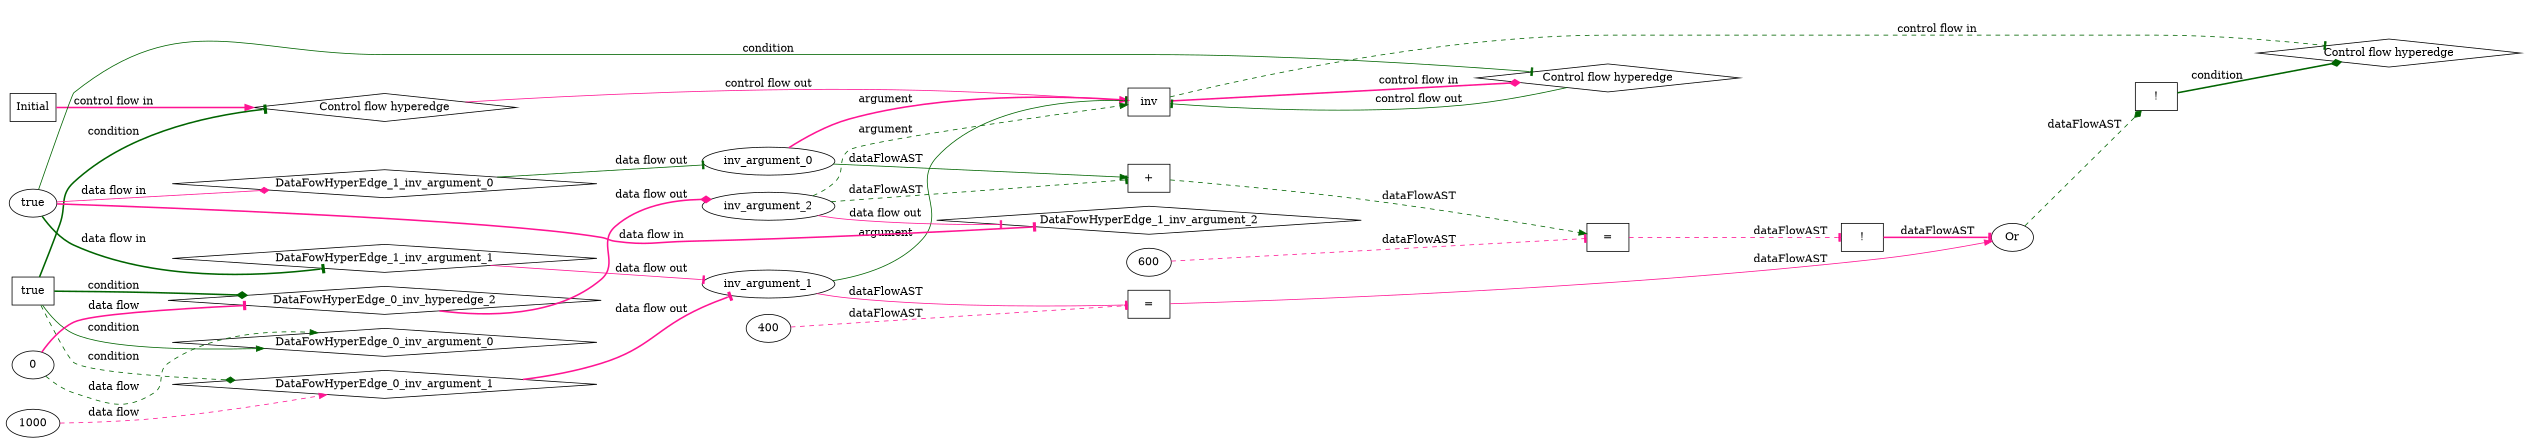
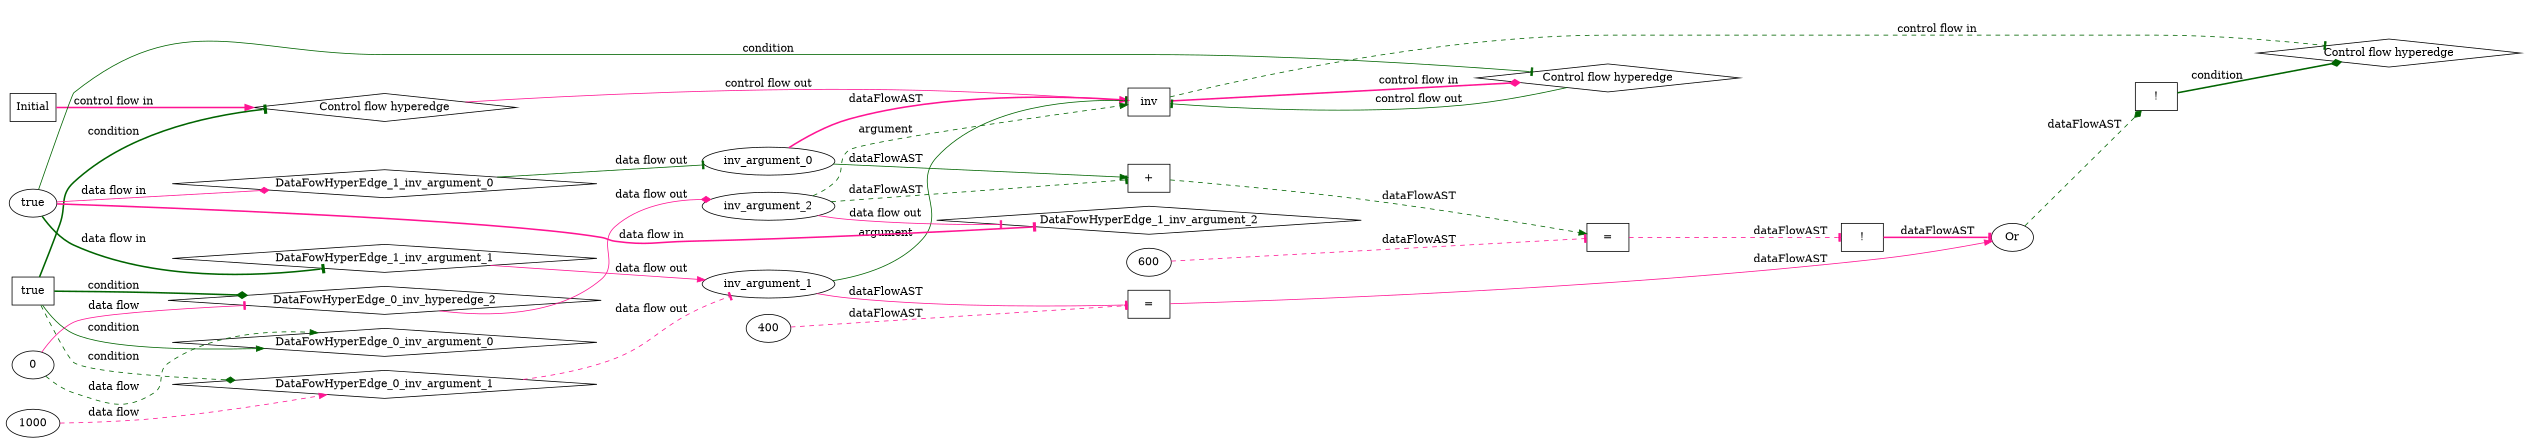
(886, 99) -> (886, 99)
(596, 272) -> (596, 272)
(593, 285) -> (593, 285)
(135, 312) -> (135, 312)
(631, 351) -> (631, 351)
